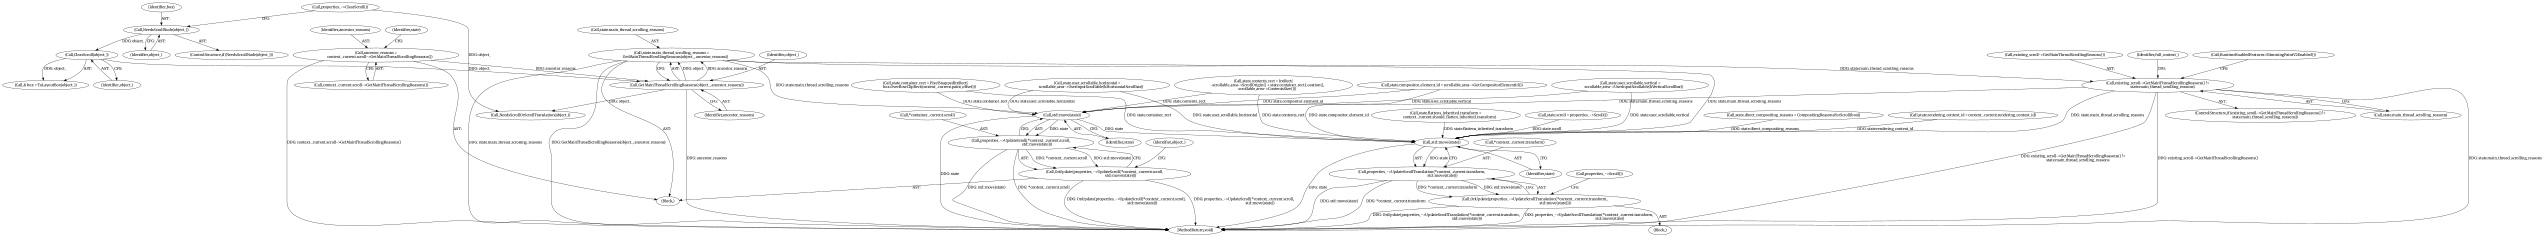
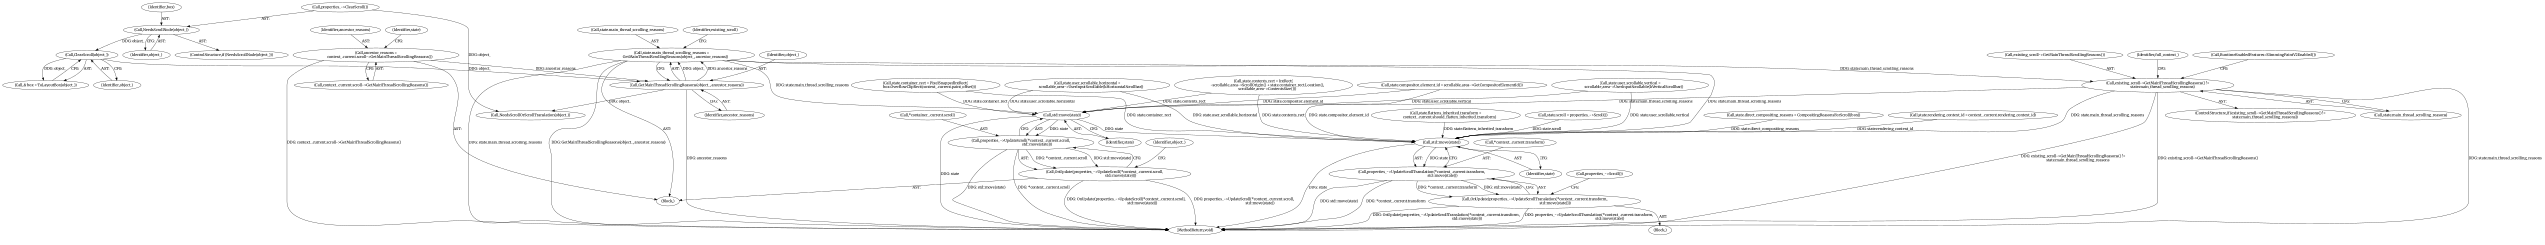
(266, 19) -> (266, 19)
none -> (715, 30)
none -> (66, 71)
